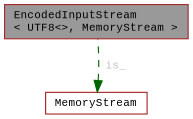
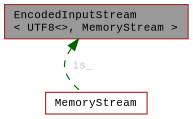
(99, 60) -> (66, 72)
